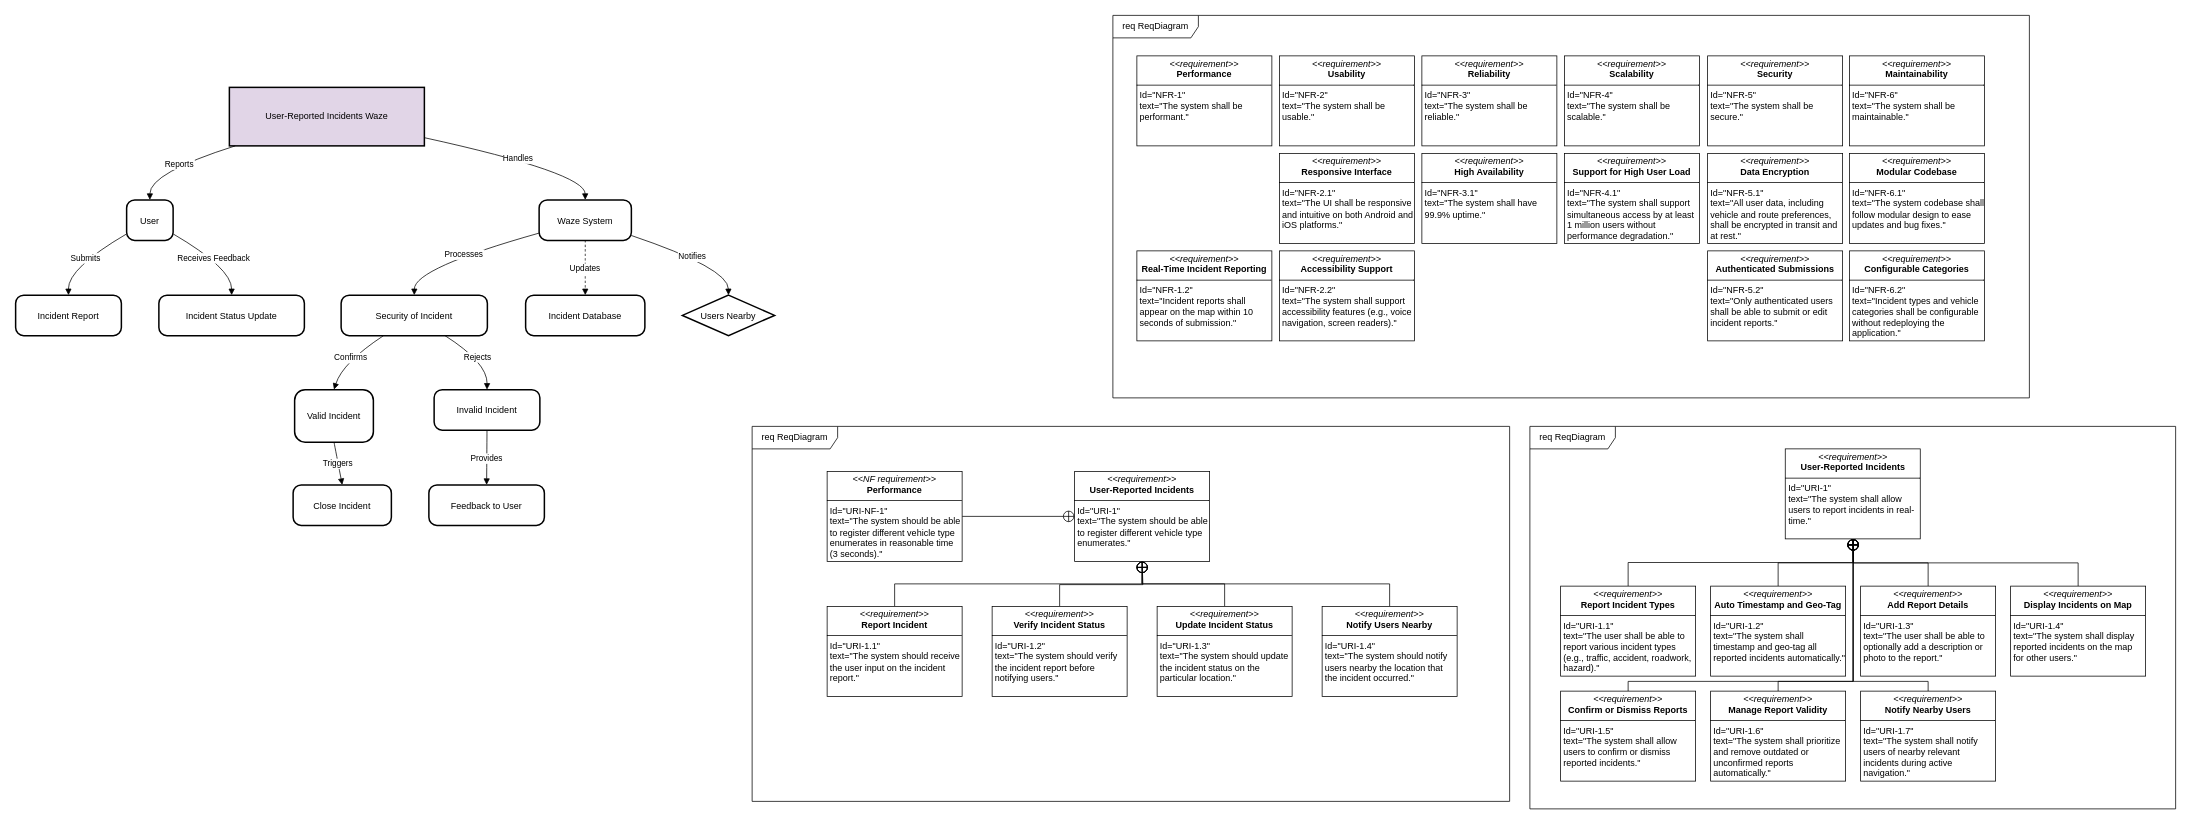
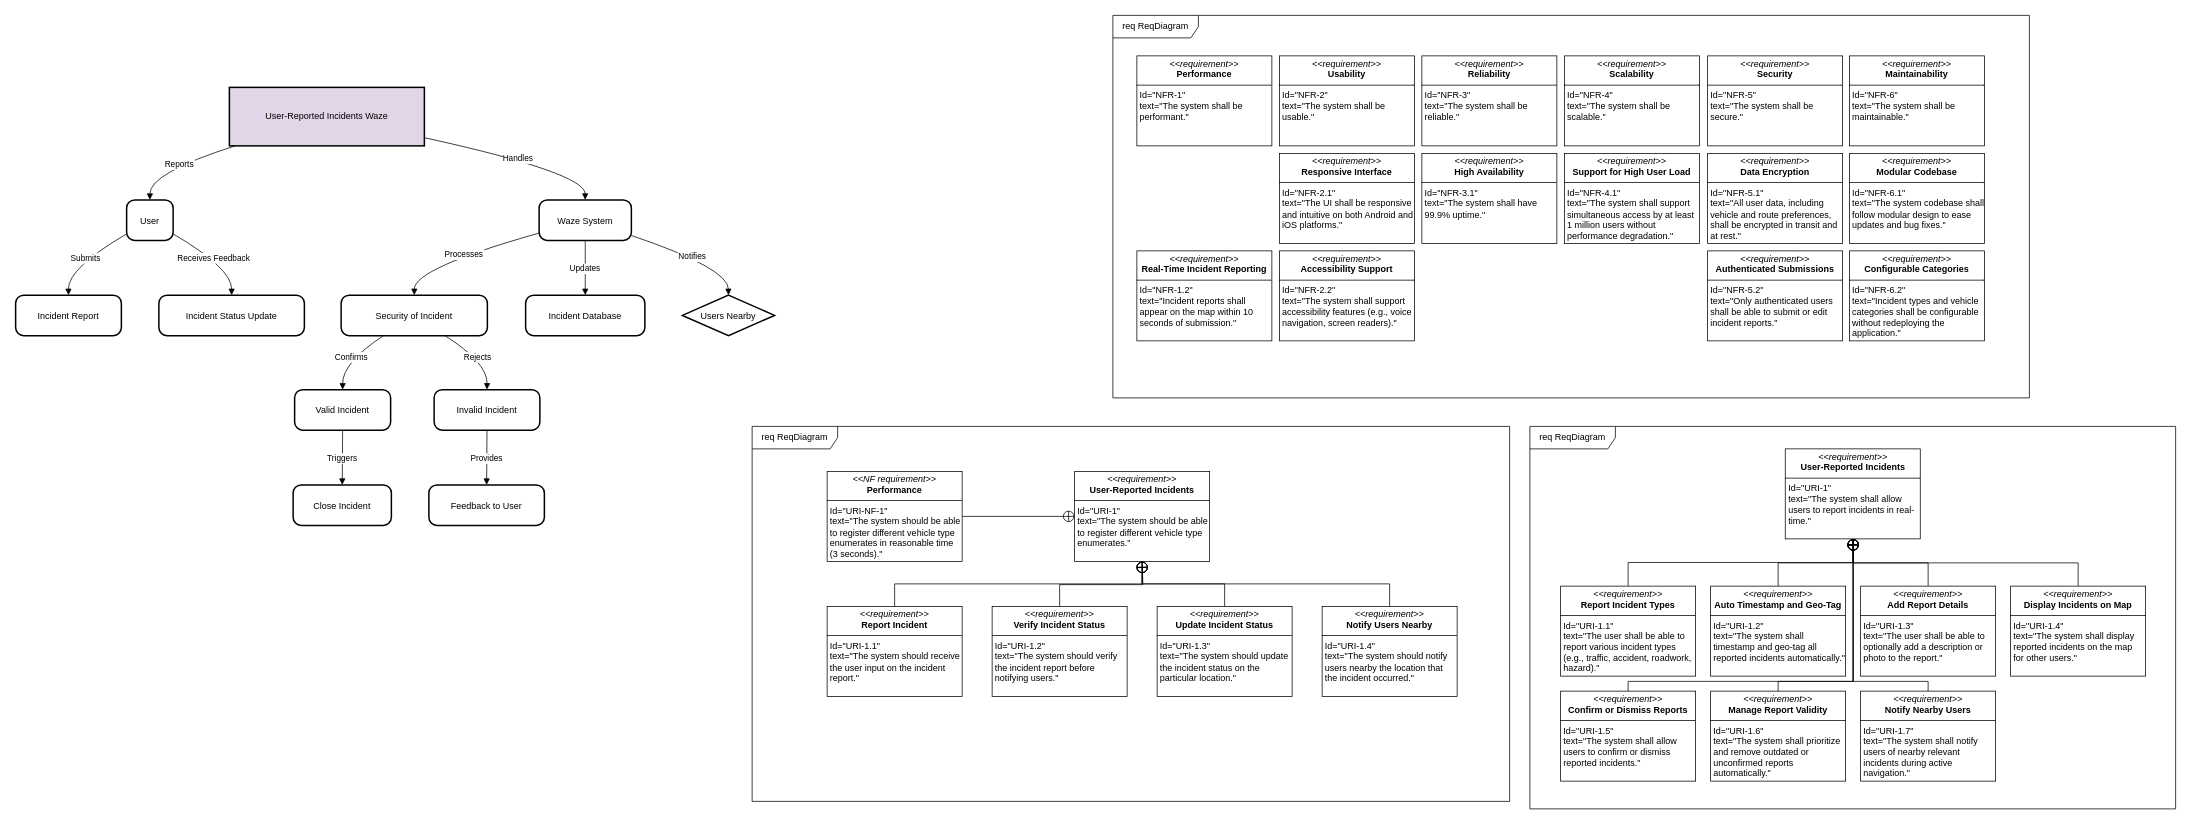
(585, 264) -> (585, 264)
(334, 416) -> (342, 410)
